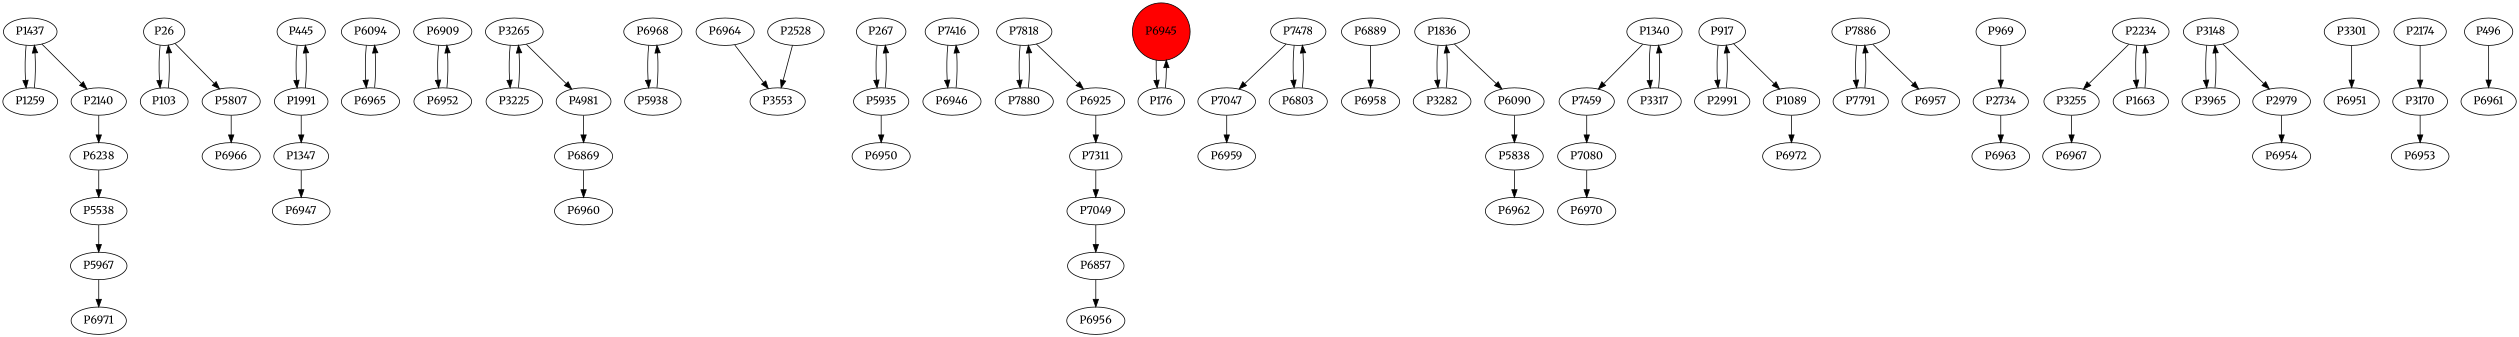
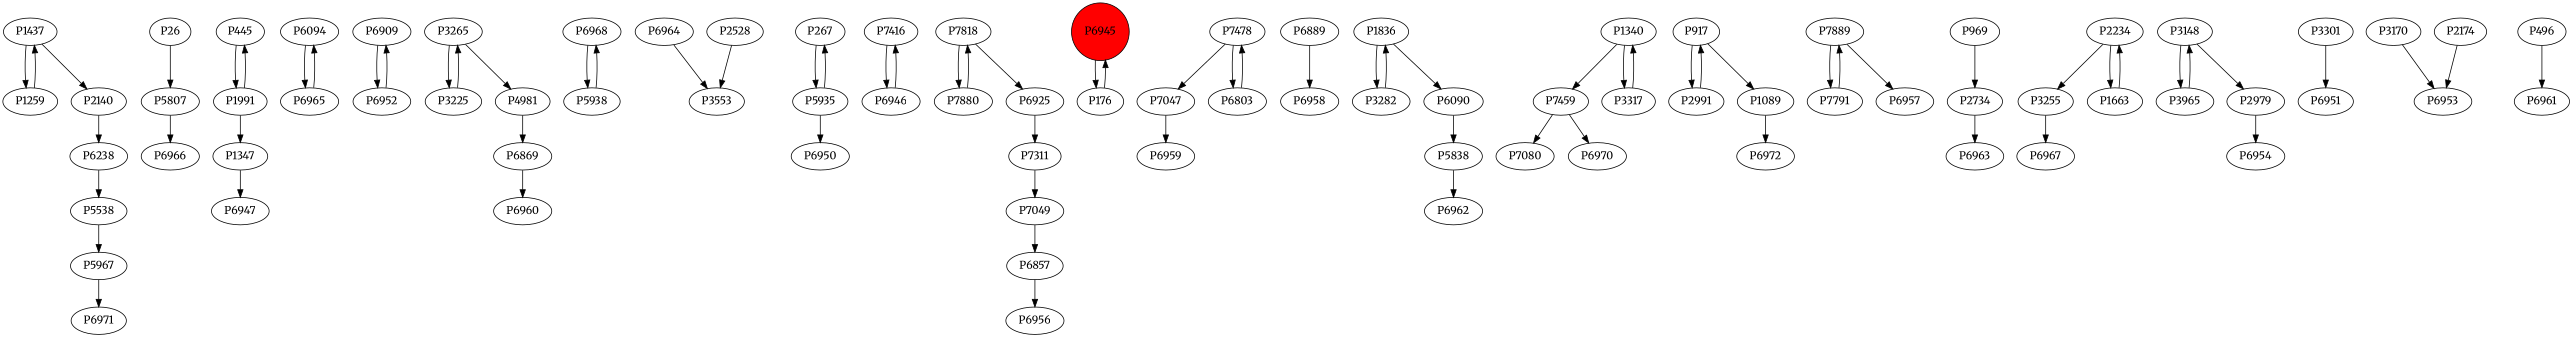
(1861, 32) -> (1835, 32)
(2420, 63) -> (2453, 63)
(164, 102) -> none
(1587, 180) -> (1577, 126)
